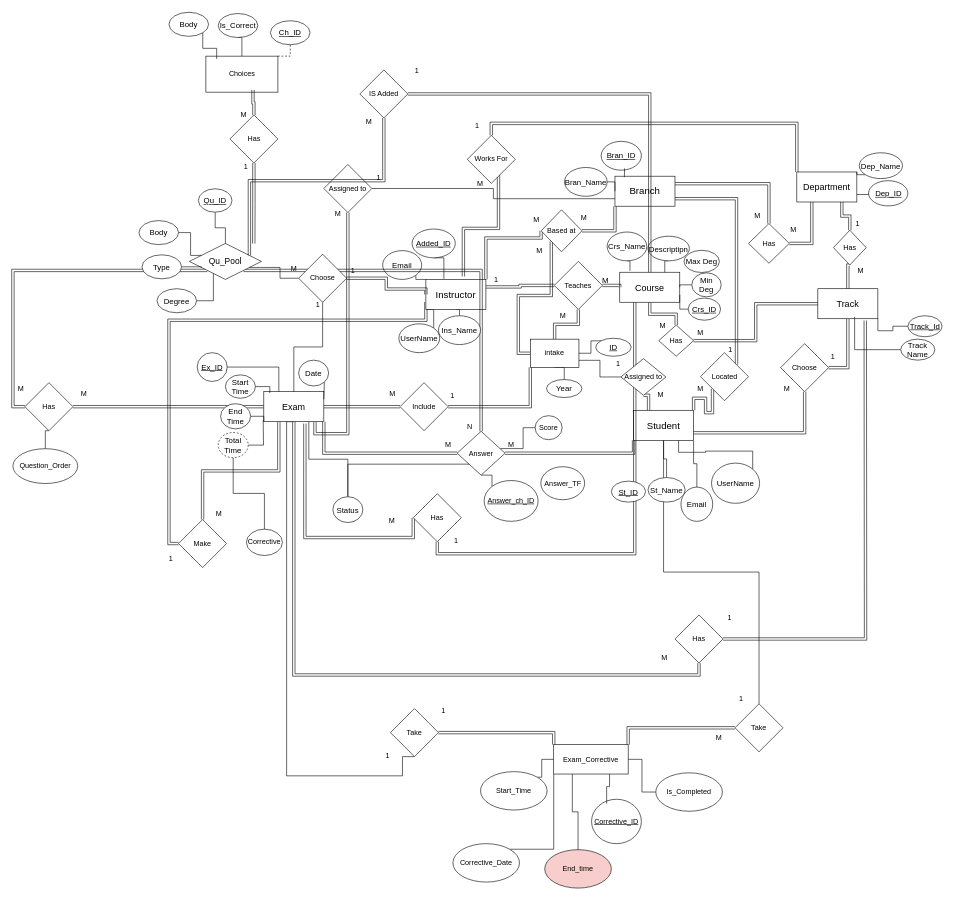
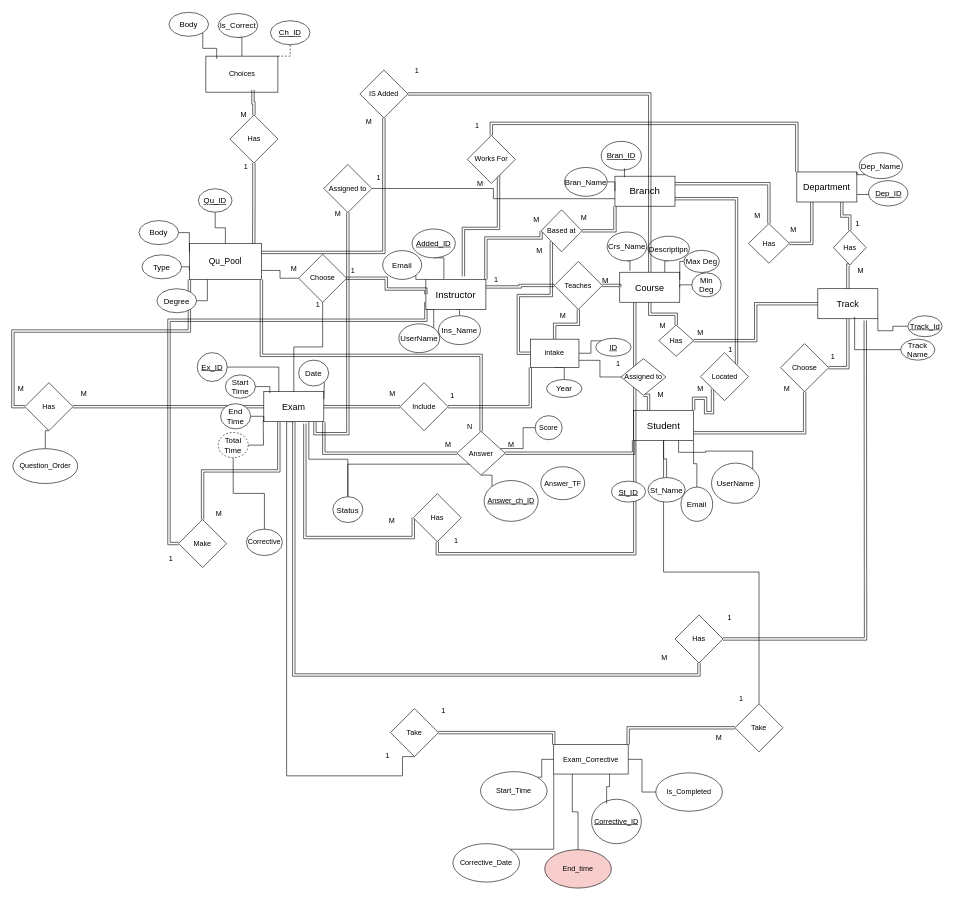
(225, 261) -> (225, 261)
none -> (680, 264)
(680, 309) -> none
(704, 309) -> none
